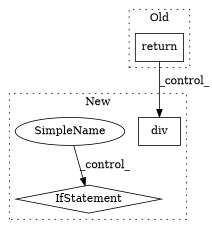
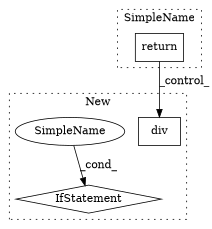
(159, 18) -> (159, 18)
(105, 165) -> (99, 165)
